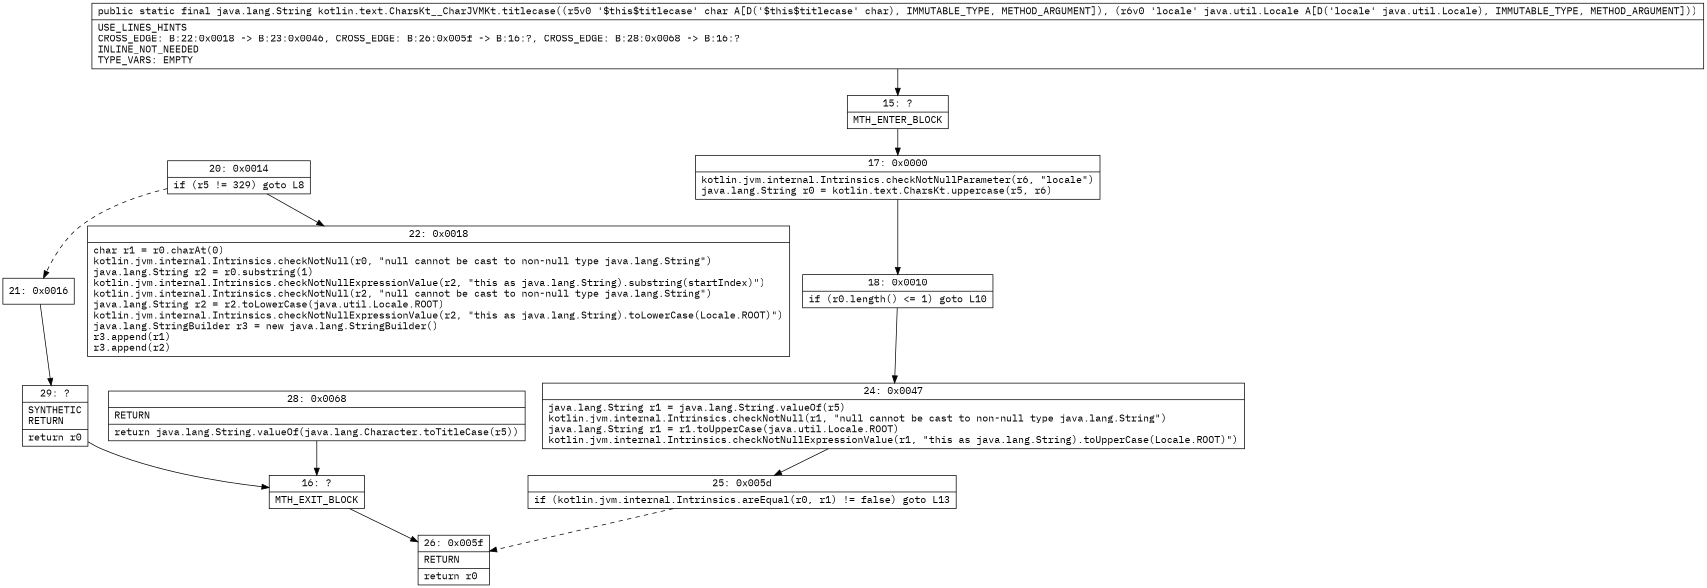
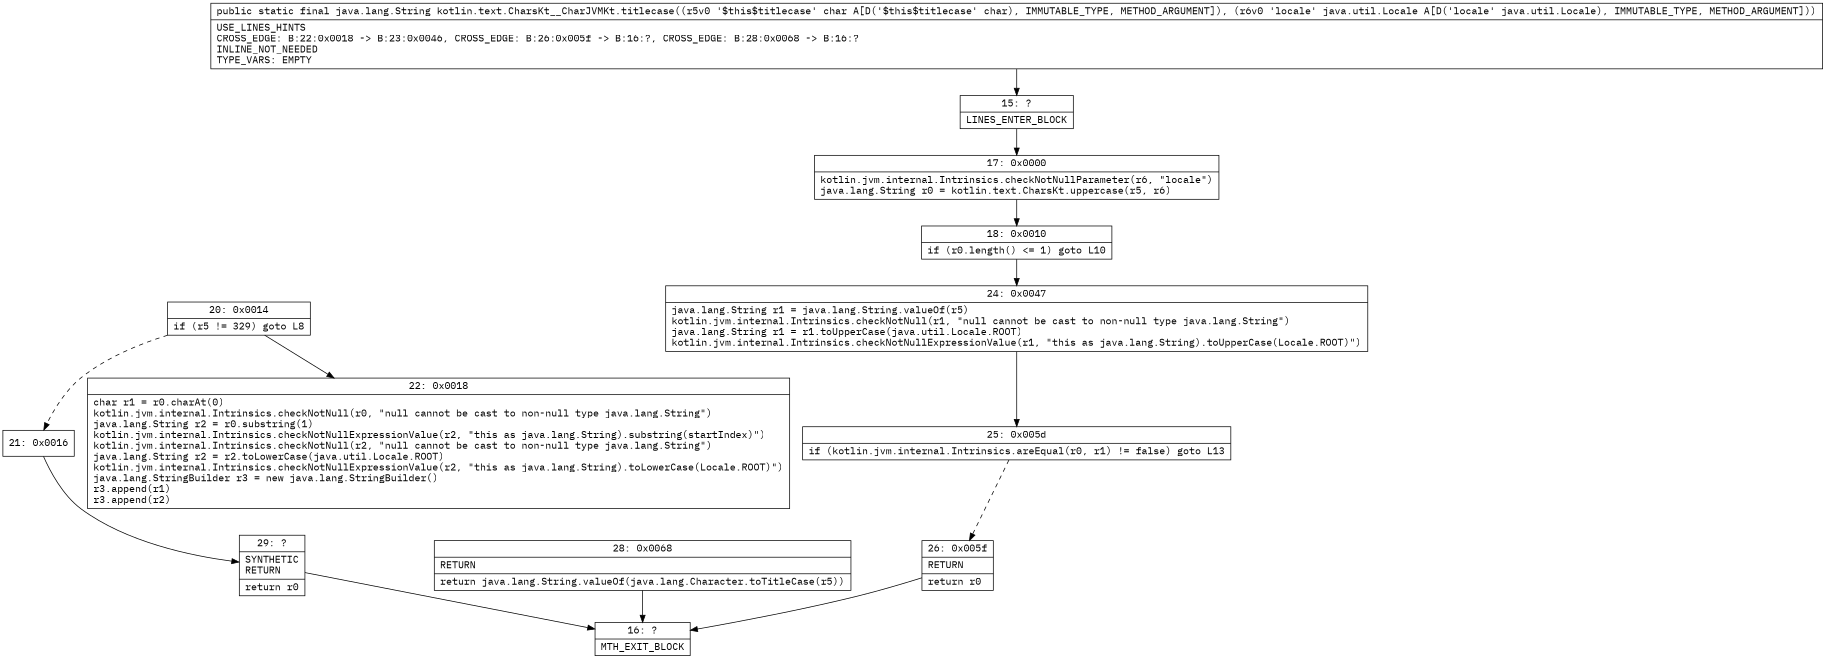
(898, 120) -> (1017, 120)
(380, 524) -> (810, 607)
